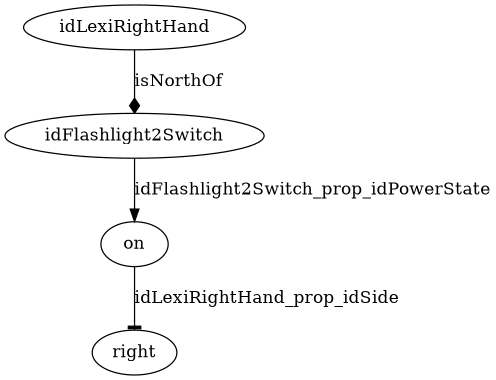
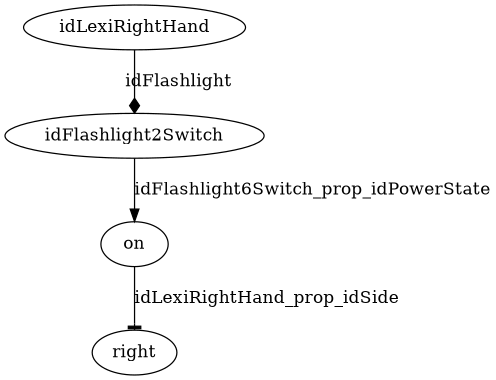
(179, 82) -> (179, 82)
(313, 190) -> (313, 190)
